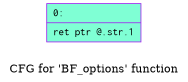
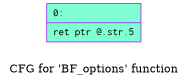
(94, 32) -> (94, 32)
